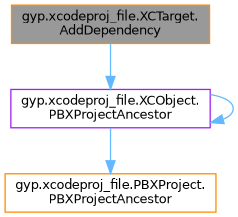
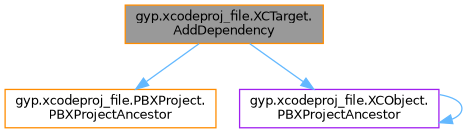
(111, 144) -> (173, 63)
